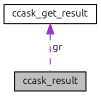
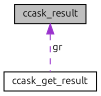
(50, 53) -> (50, 53)
